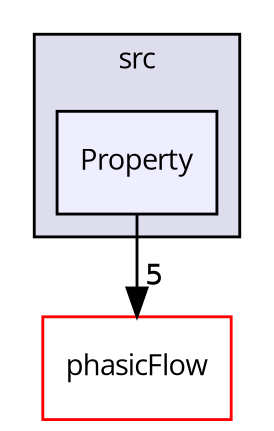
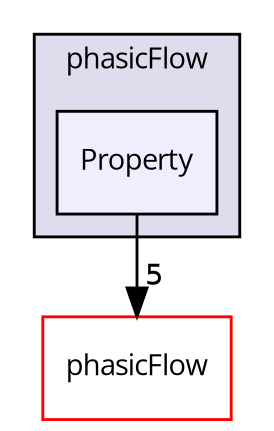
(137, 61) -> (137, 61)
